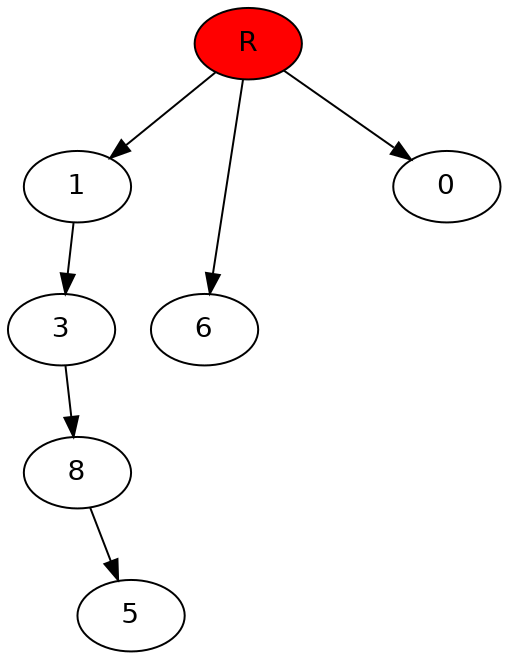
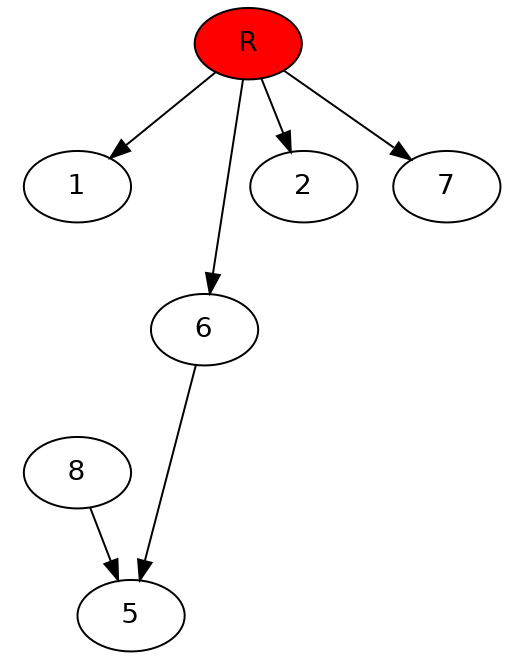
none -> (304, 187)
(447, 187) -> (447, 187)
(62, 330) -> none
none -> (170, 463)
